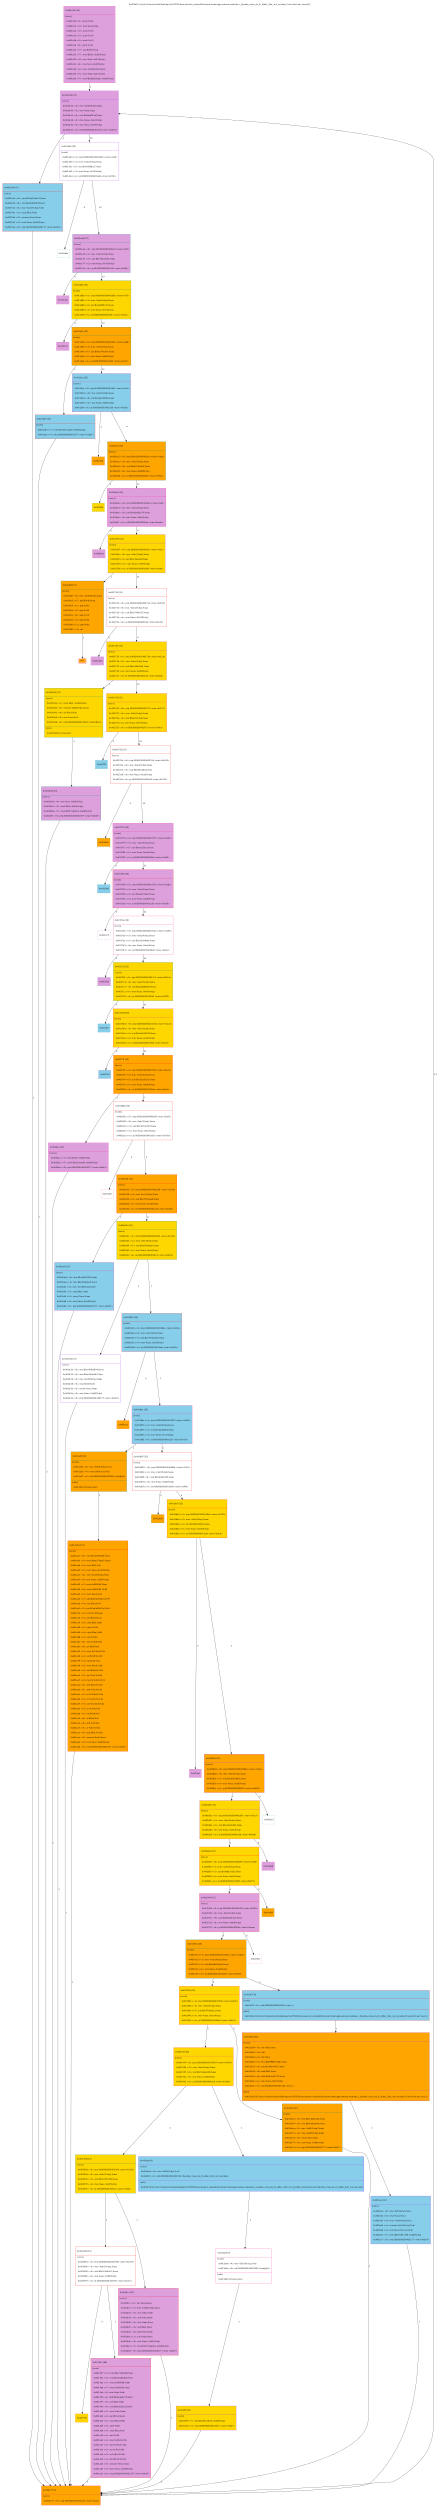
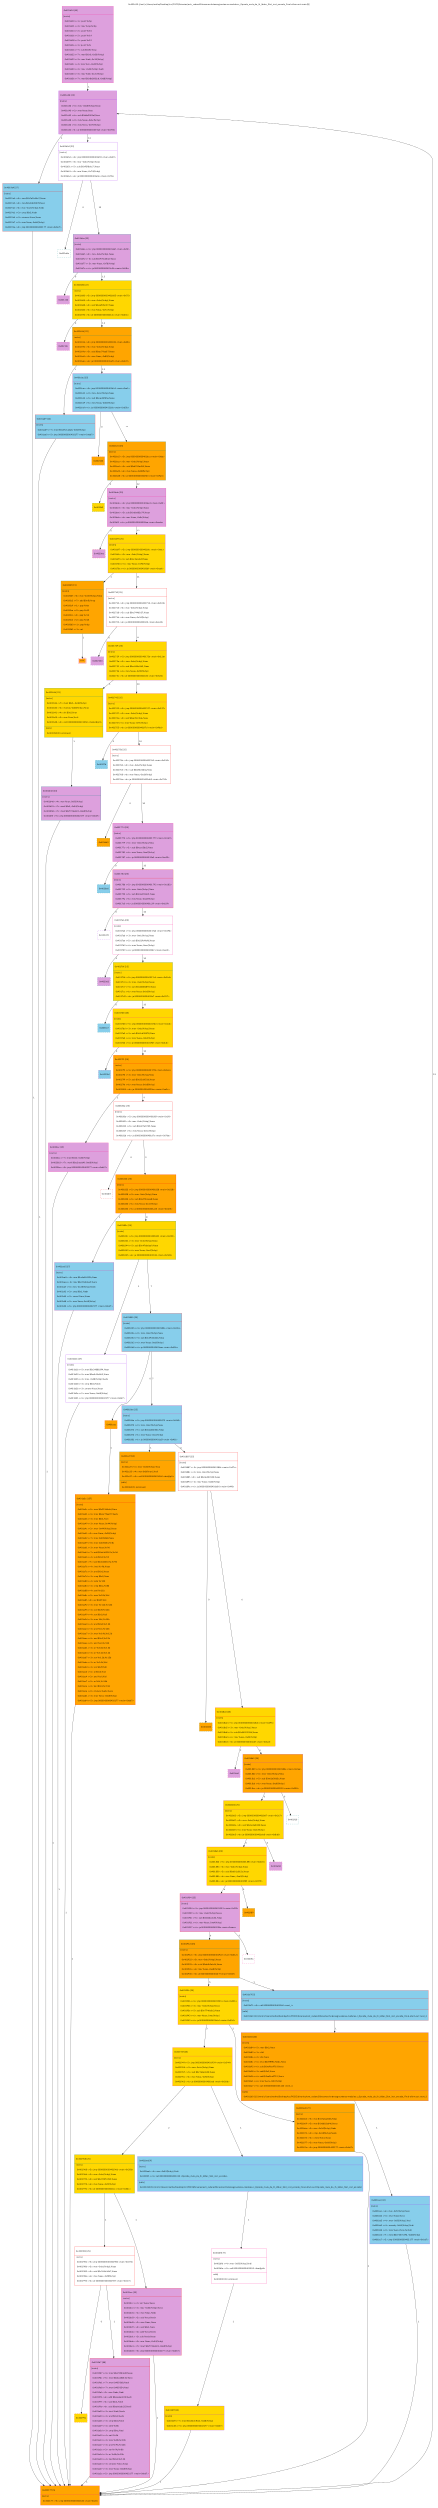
(99, 1515) -> (110, 1461)
